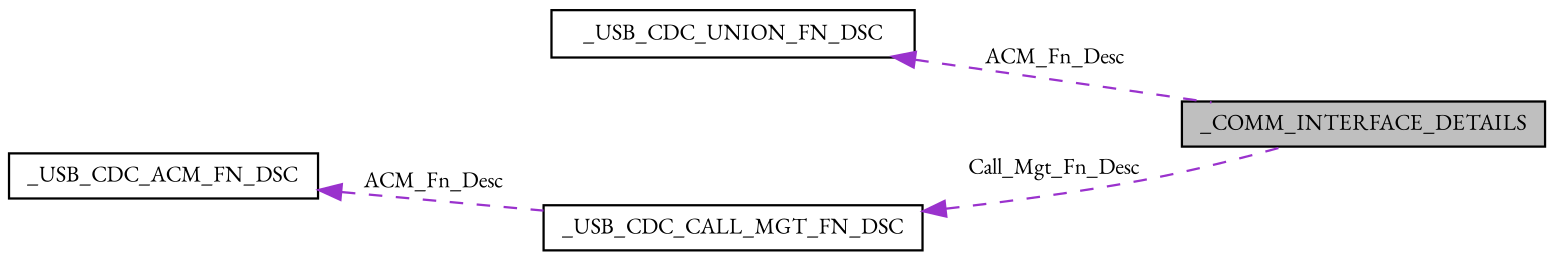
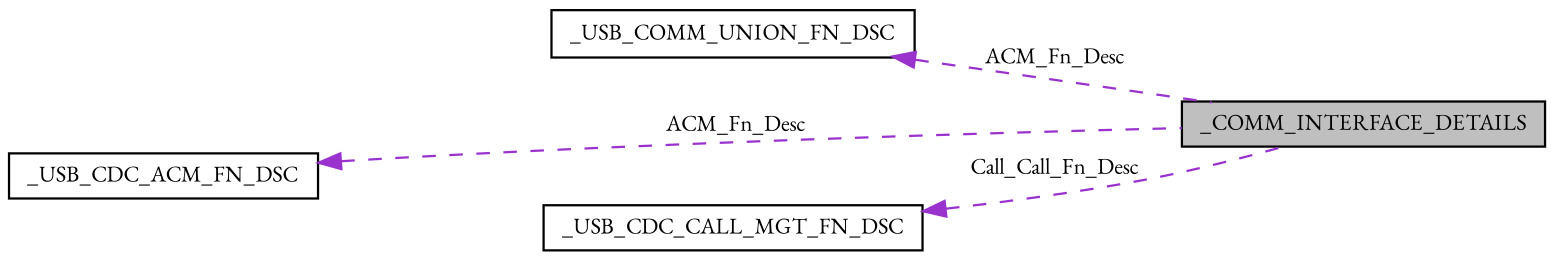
(733, 34) -> (733, 34)
(1052, 168) -> (1052, 168)
(443, 201) -> (761, 141)
